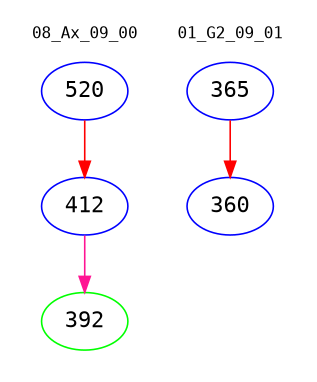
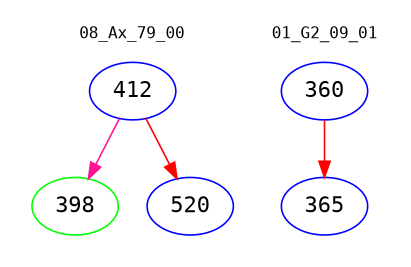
(86, 34) -> (133, 34)
(85, 141) -> (158, 142)
(230, 141) -> (325, 141)
(85, 321) -> (75, 206)
